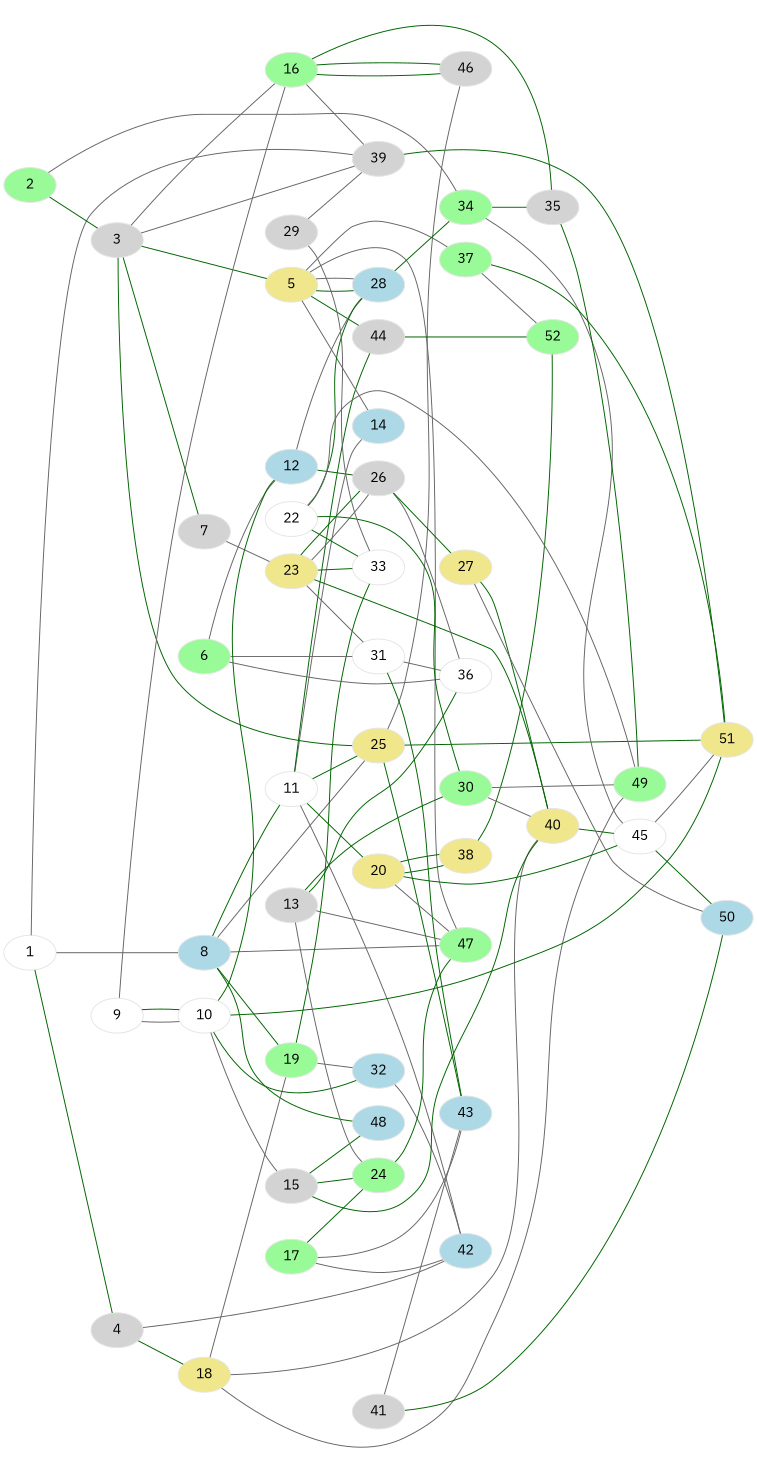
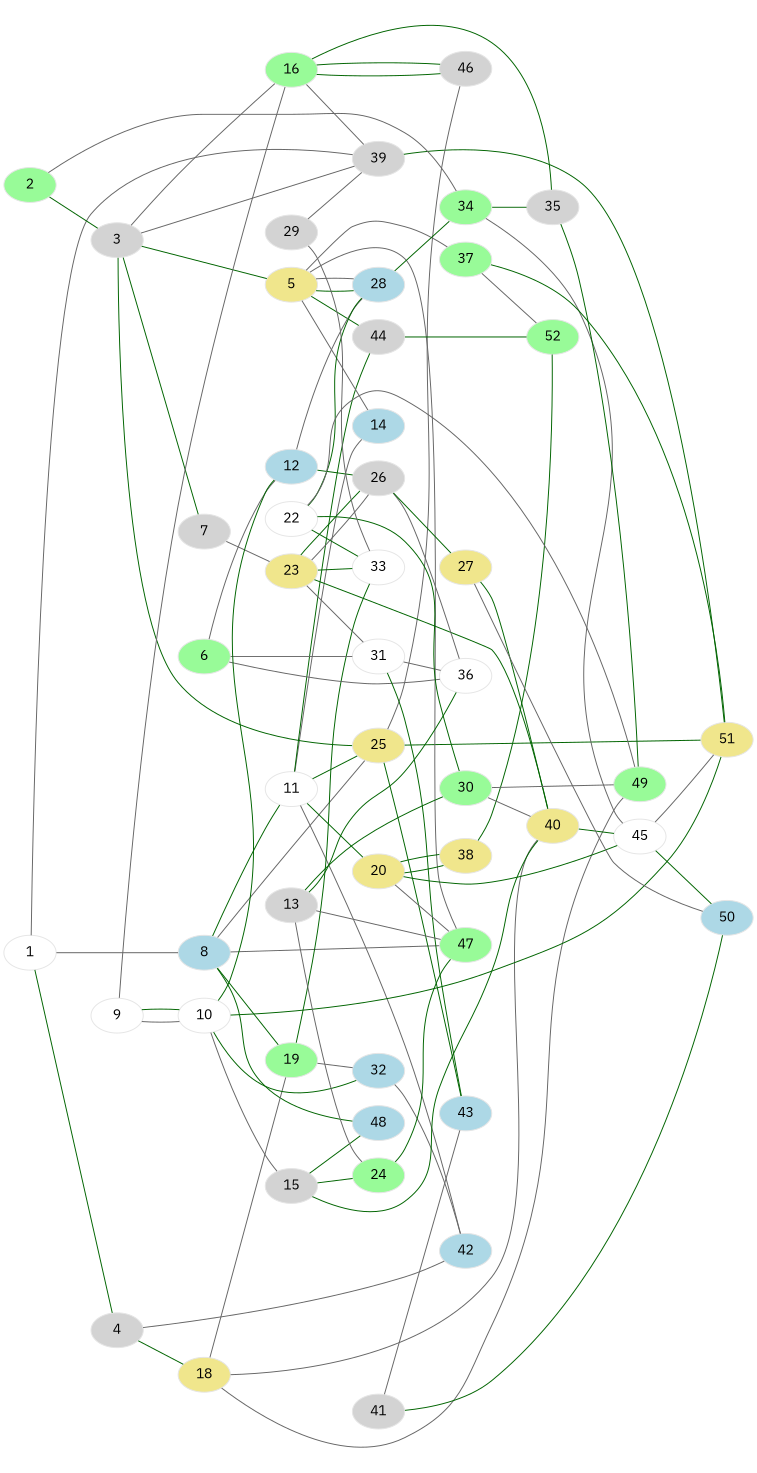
(291, 1257) -> none
